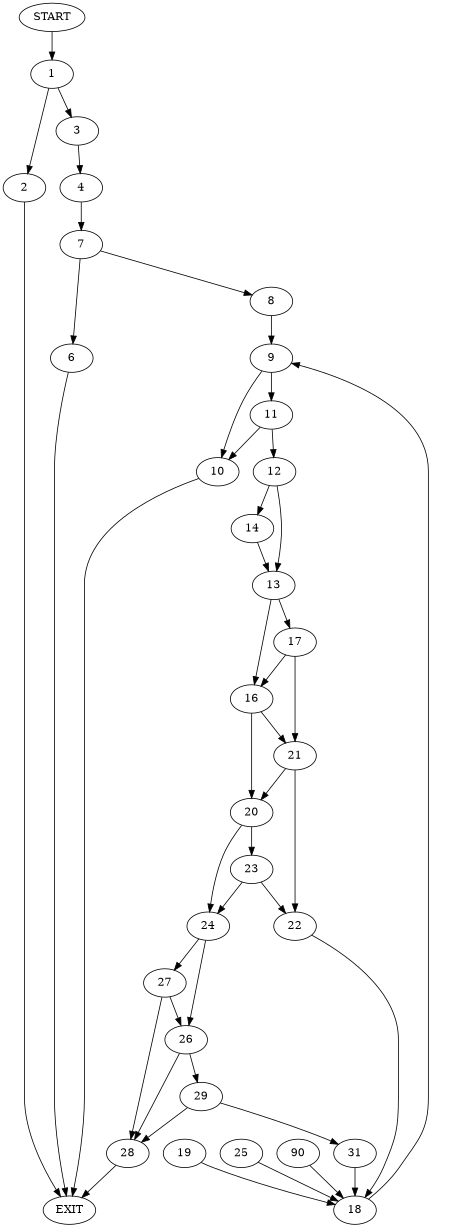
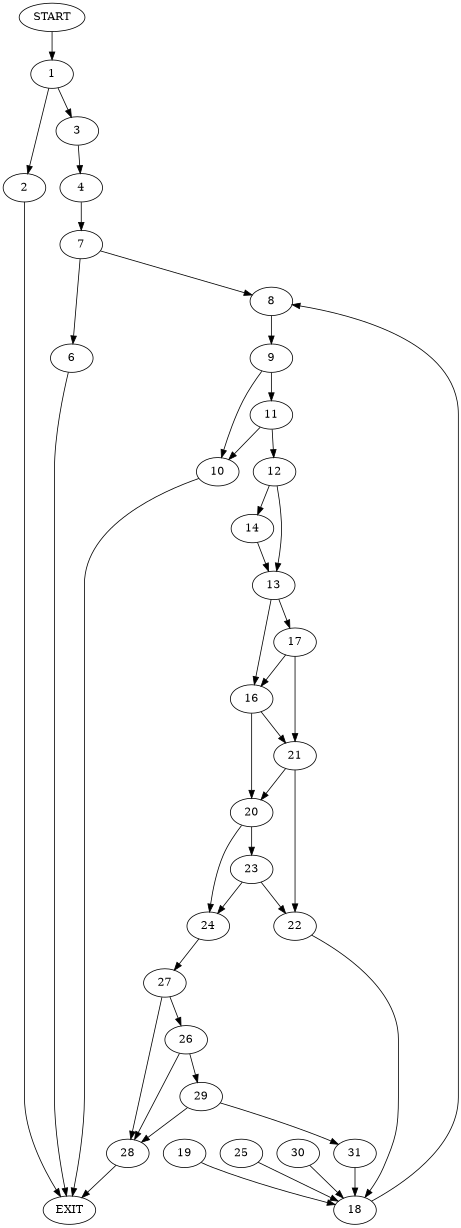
(428, 756) -> (458, 723)
(198, 979) -> none
(298, 1153) -> (298, 1153)
